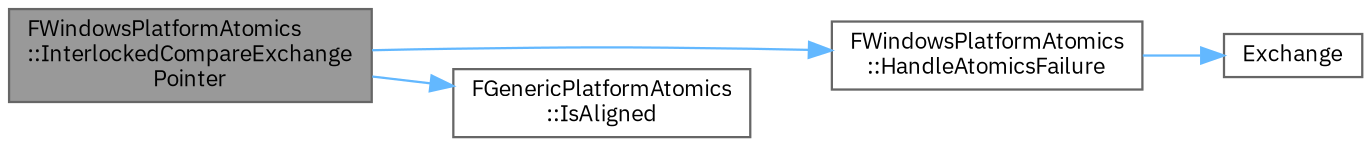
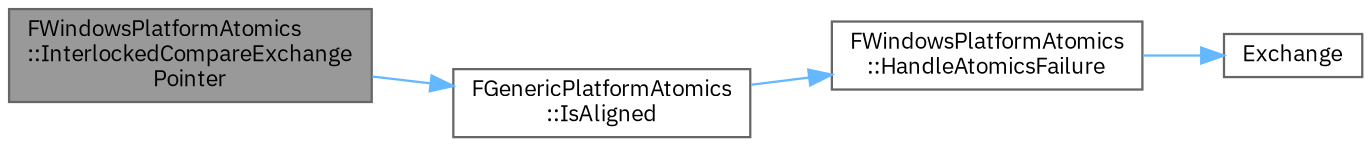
(590, 47) -> (780, 81)
